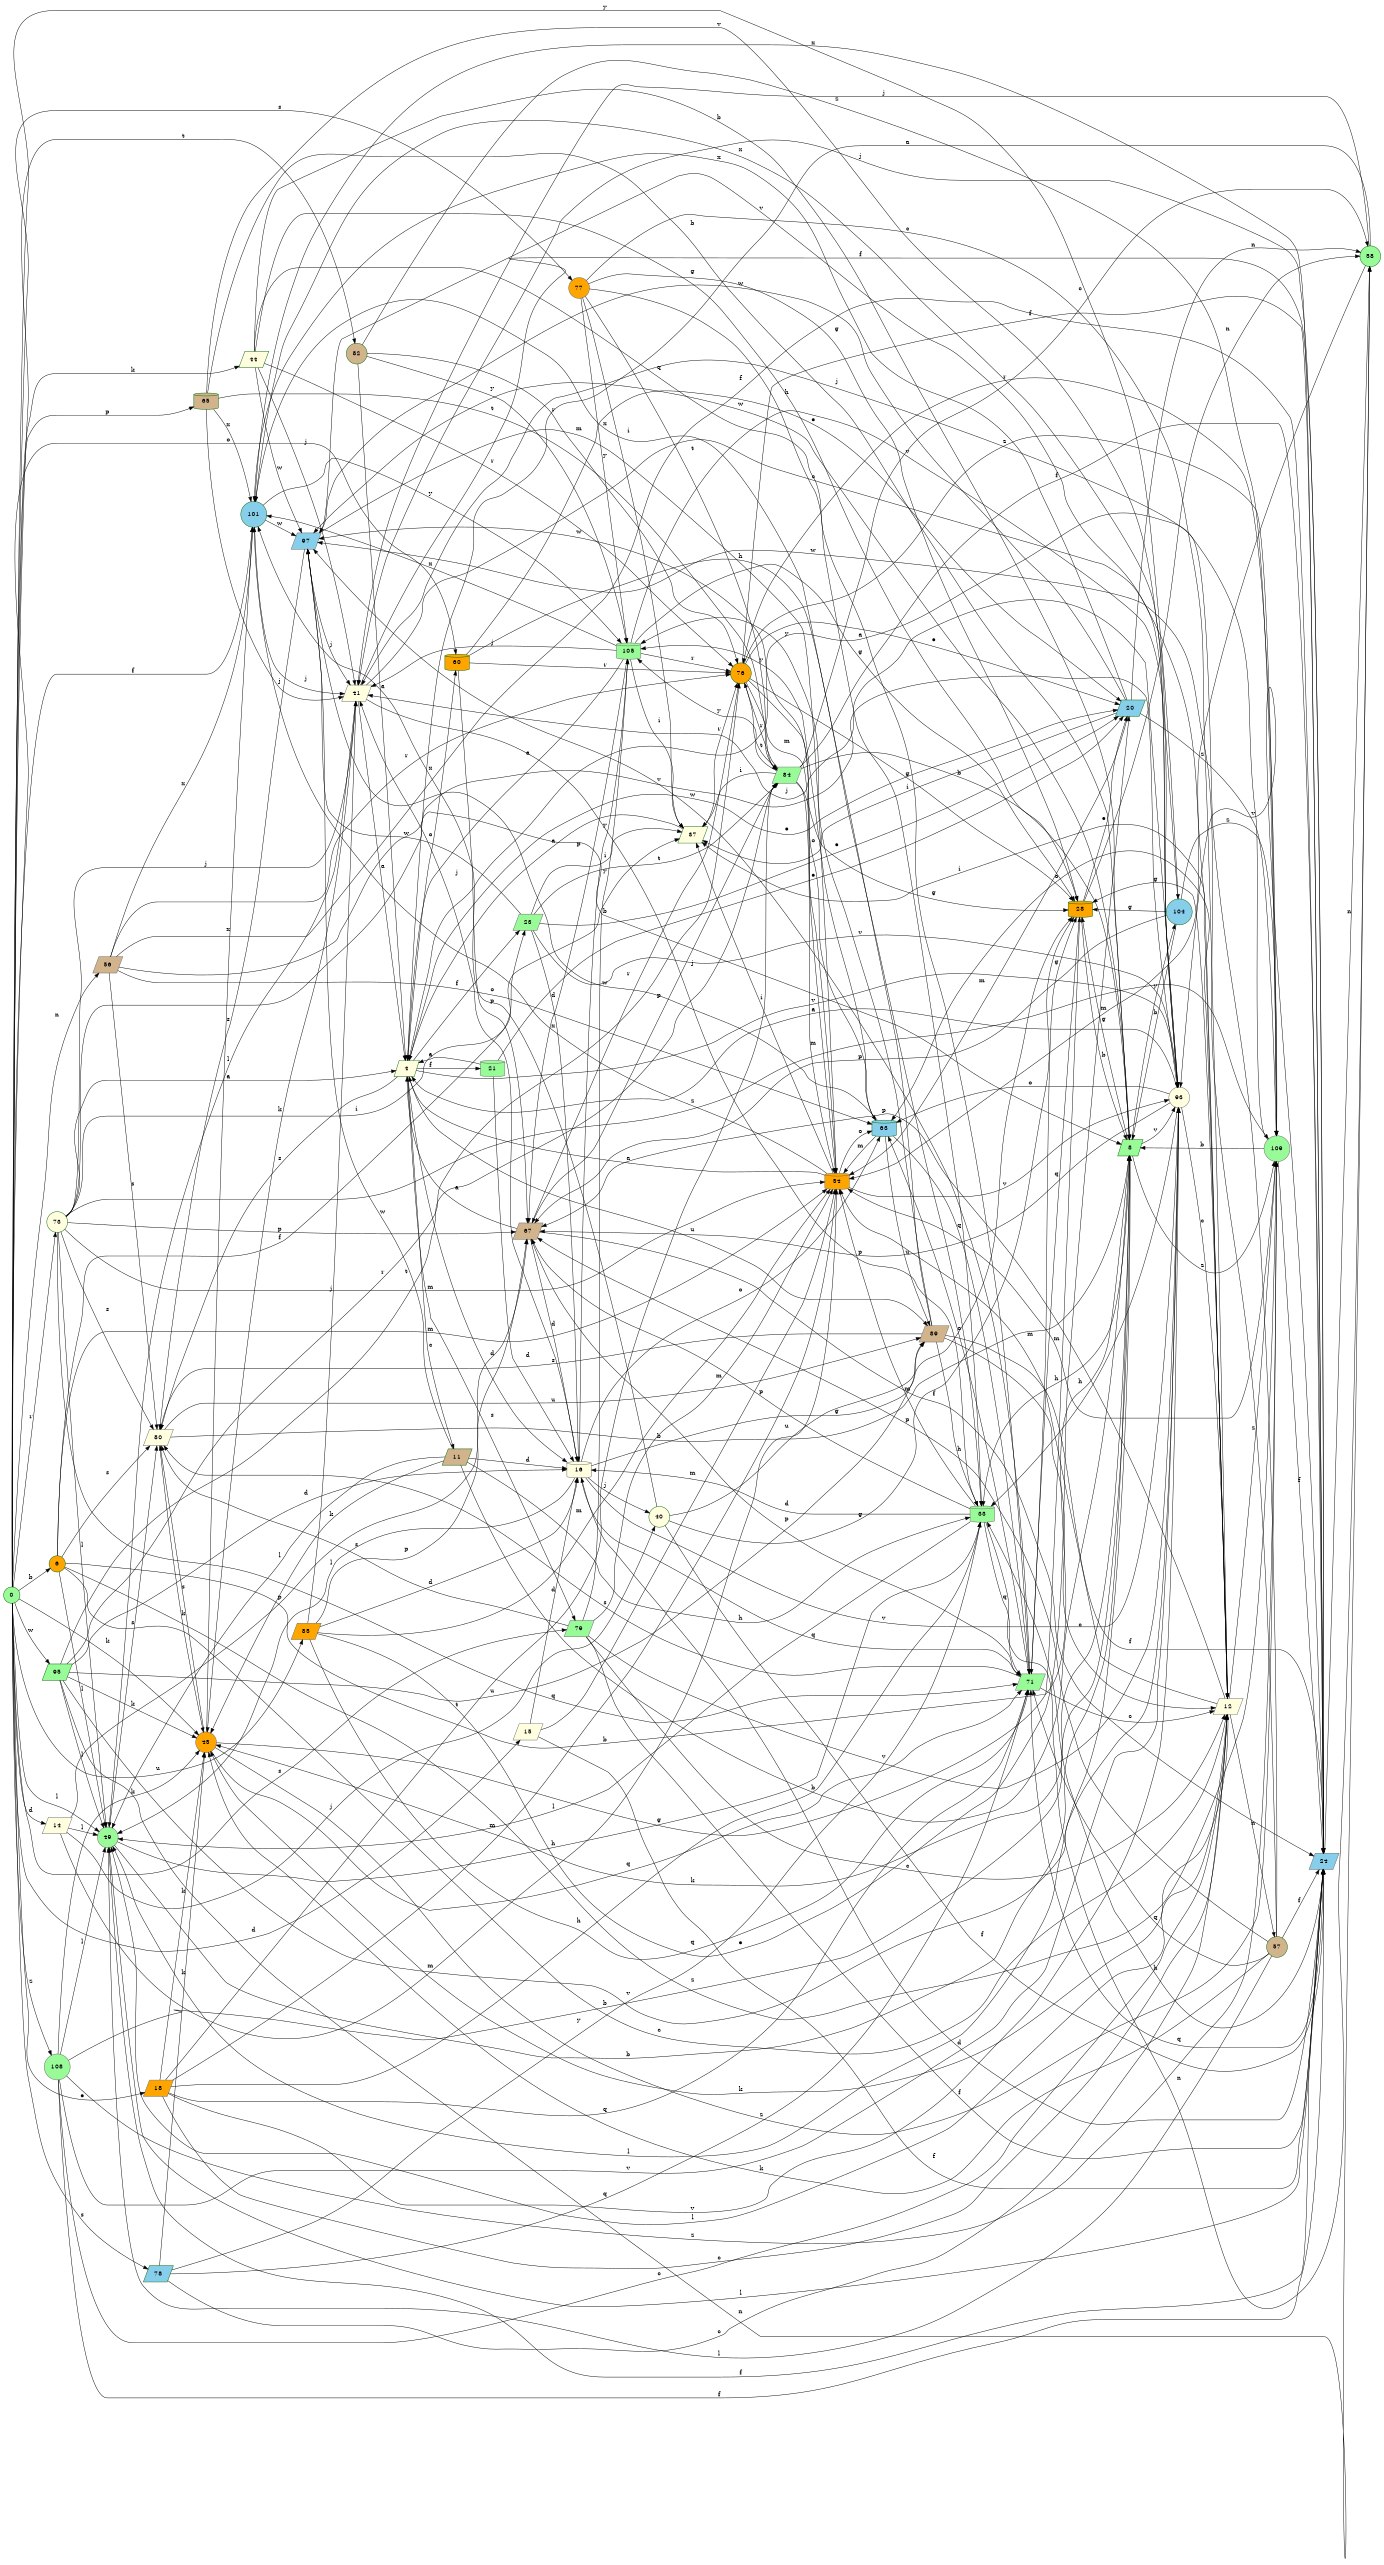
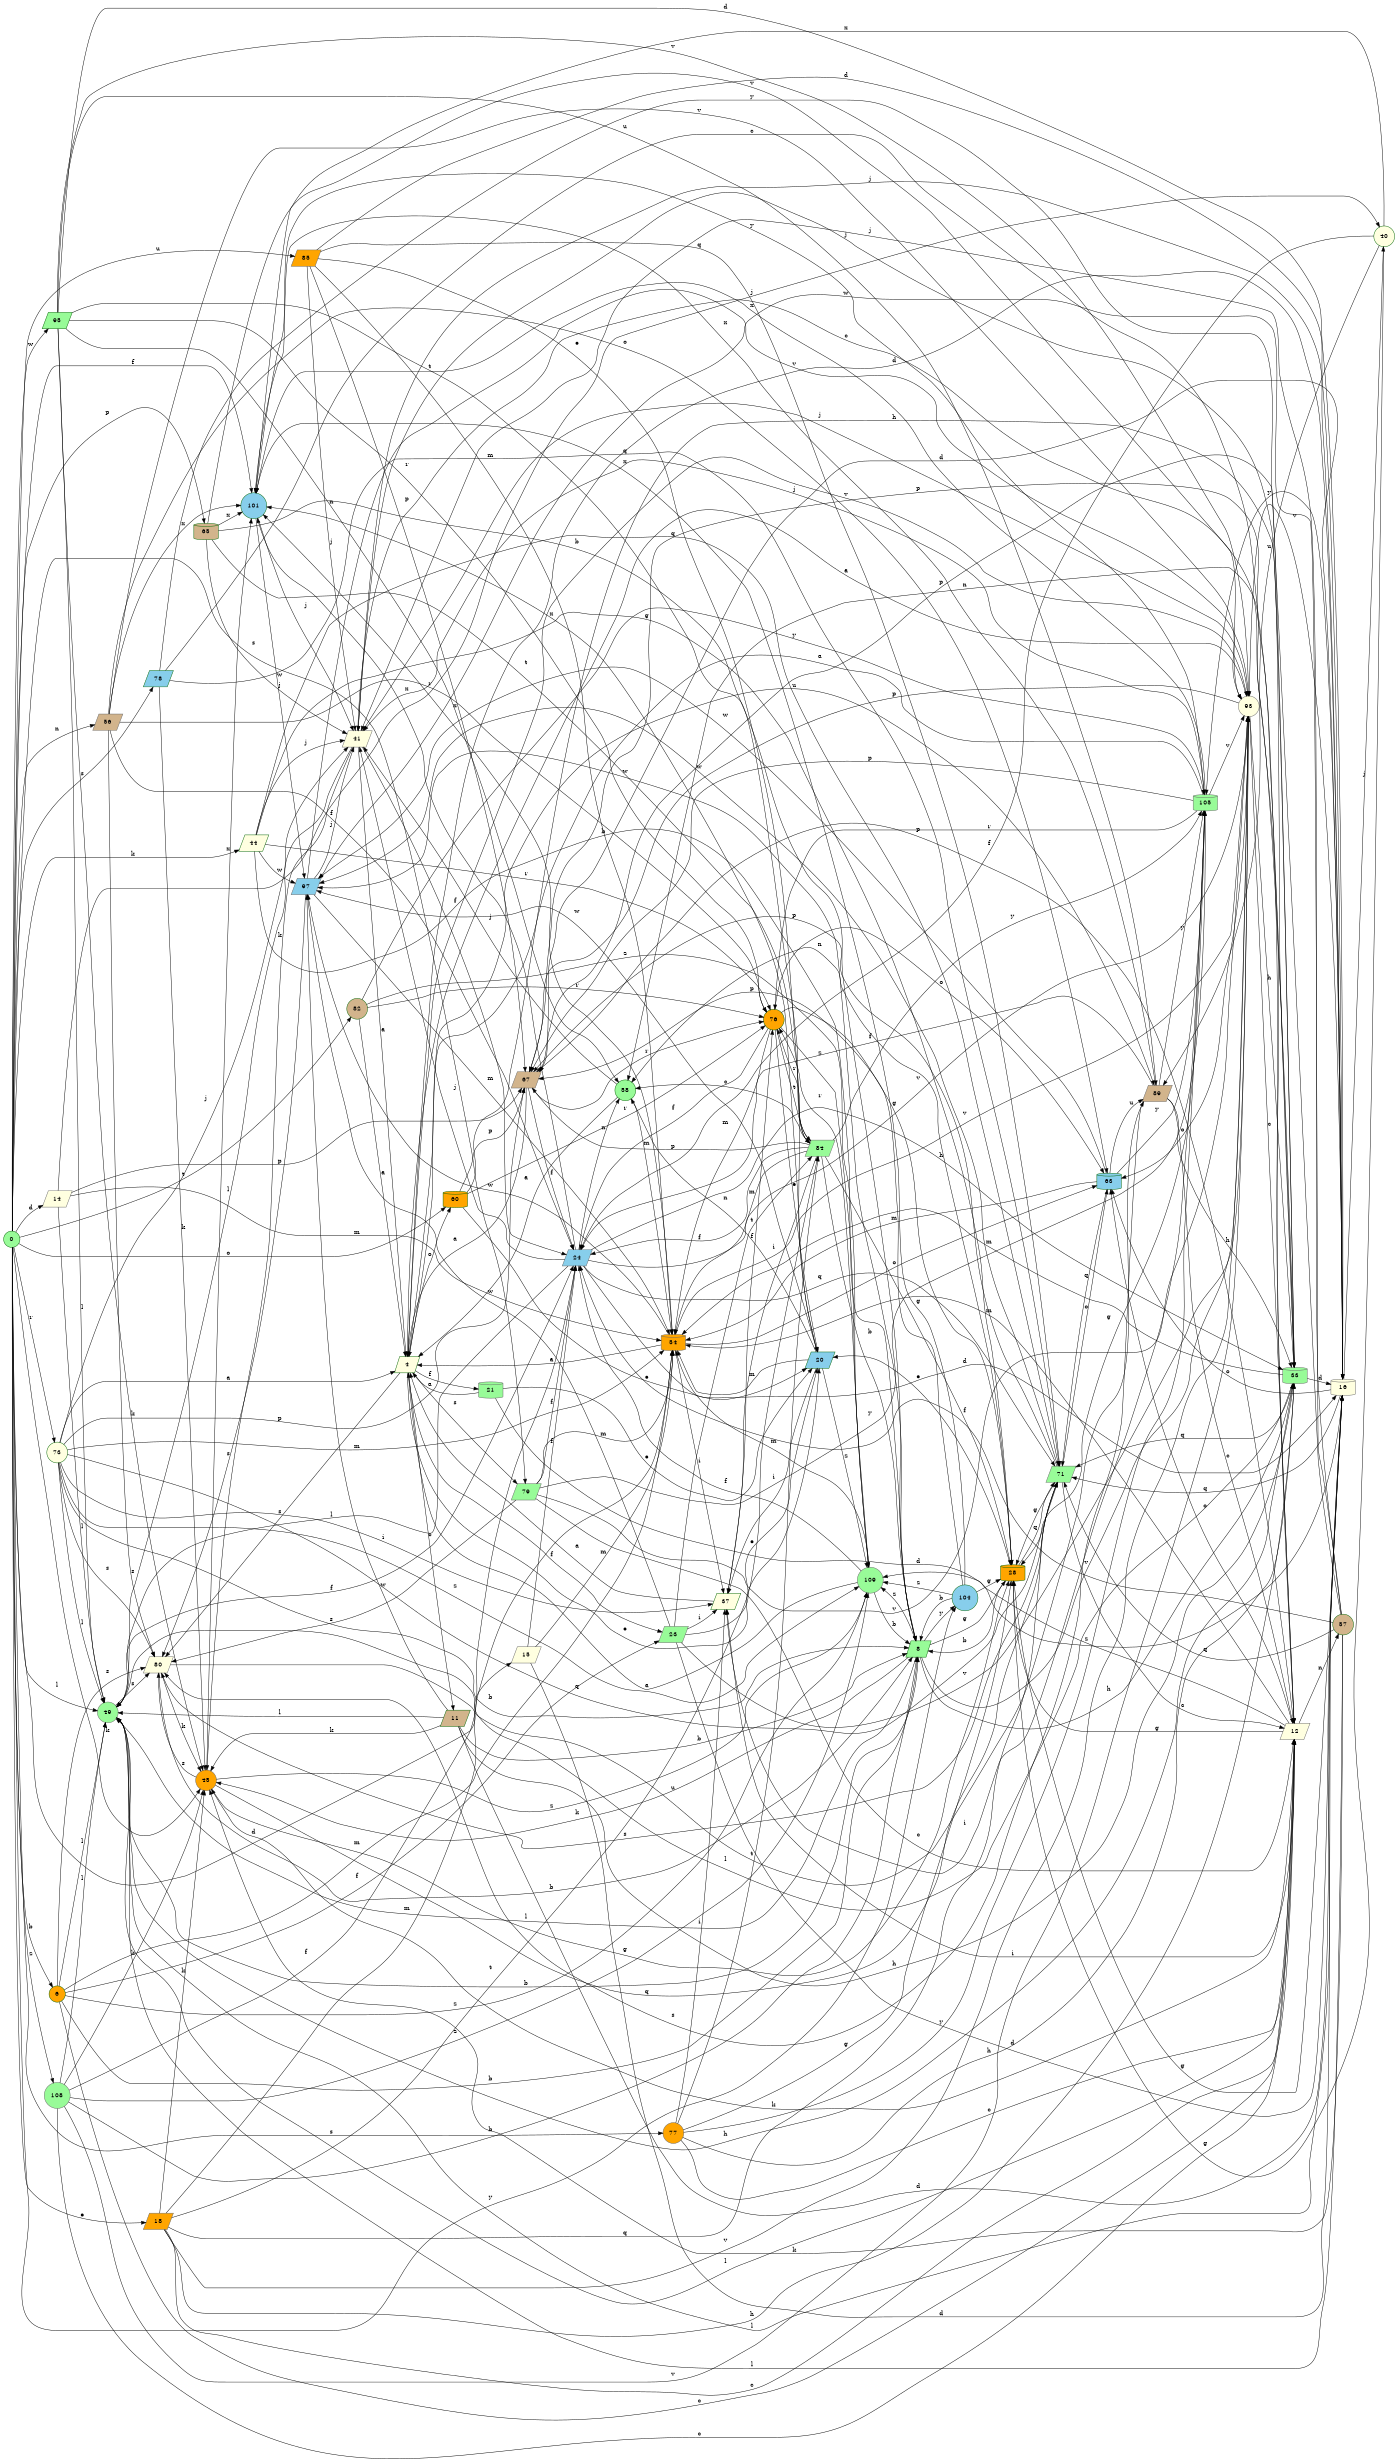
(719, 729) -> (752, 1236)
(705, 1040) -> (1092, 354)
(556, 1348) -> (1229, 380)
